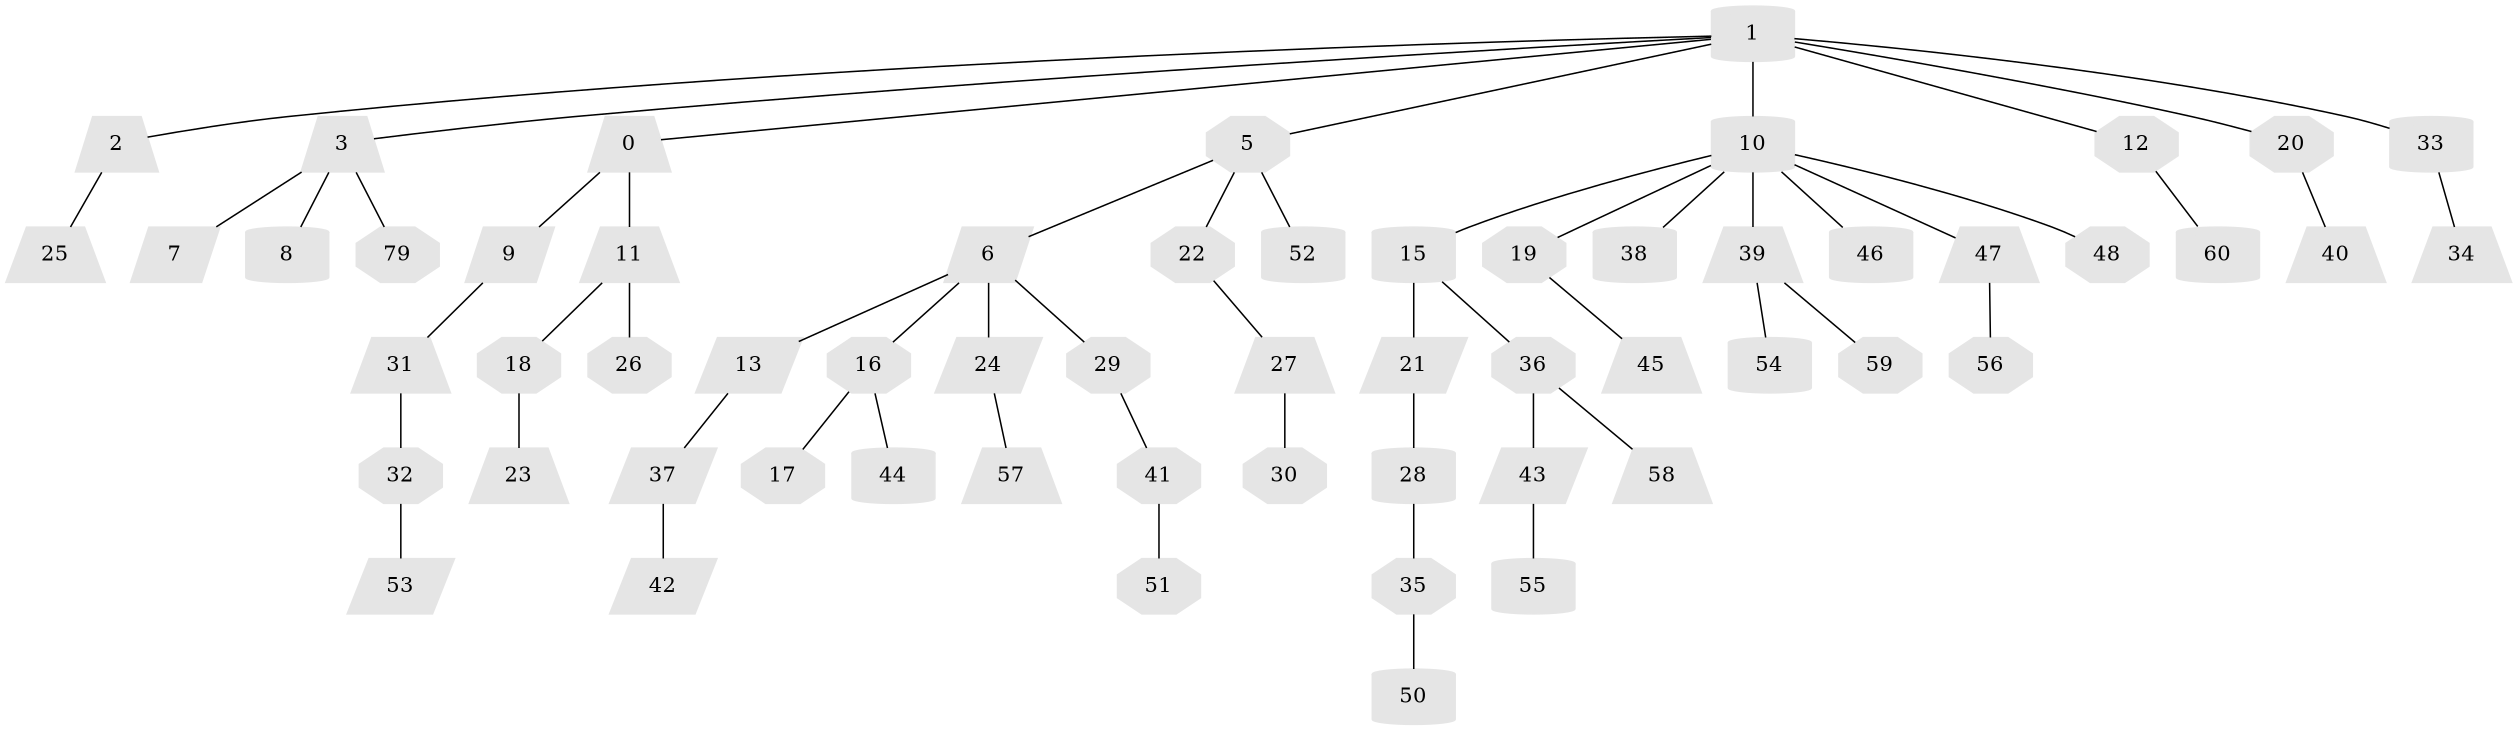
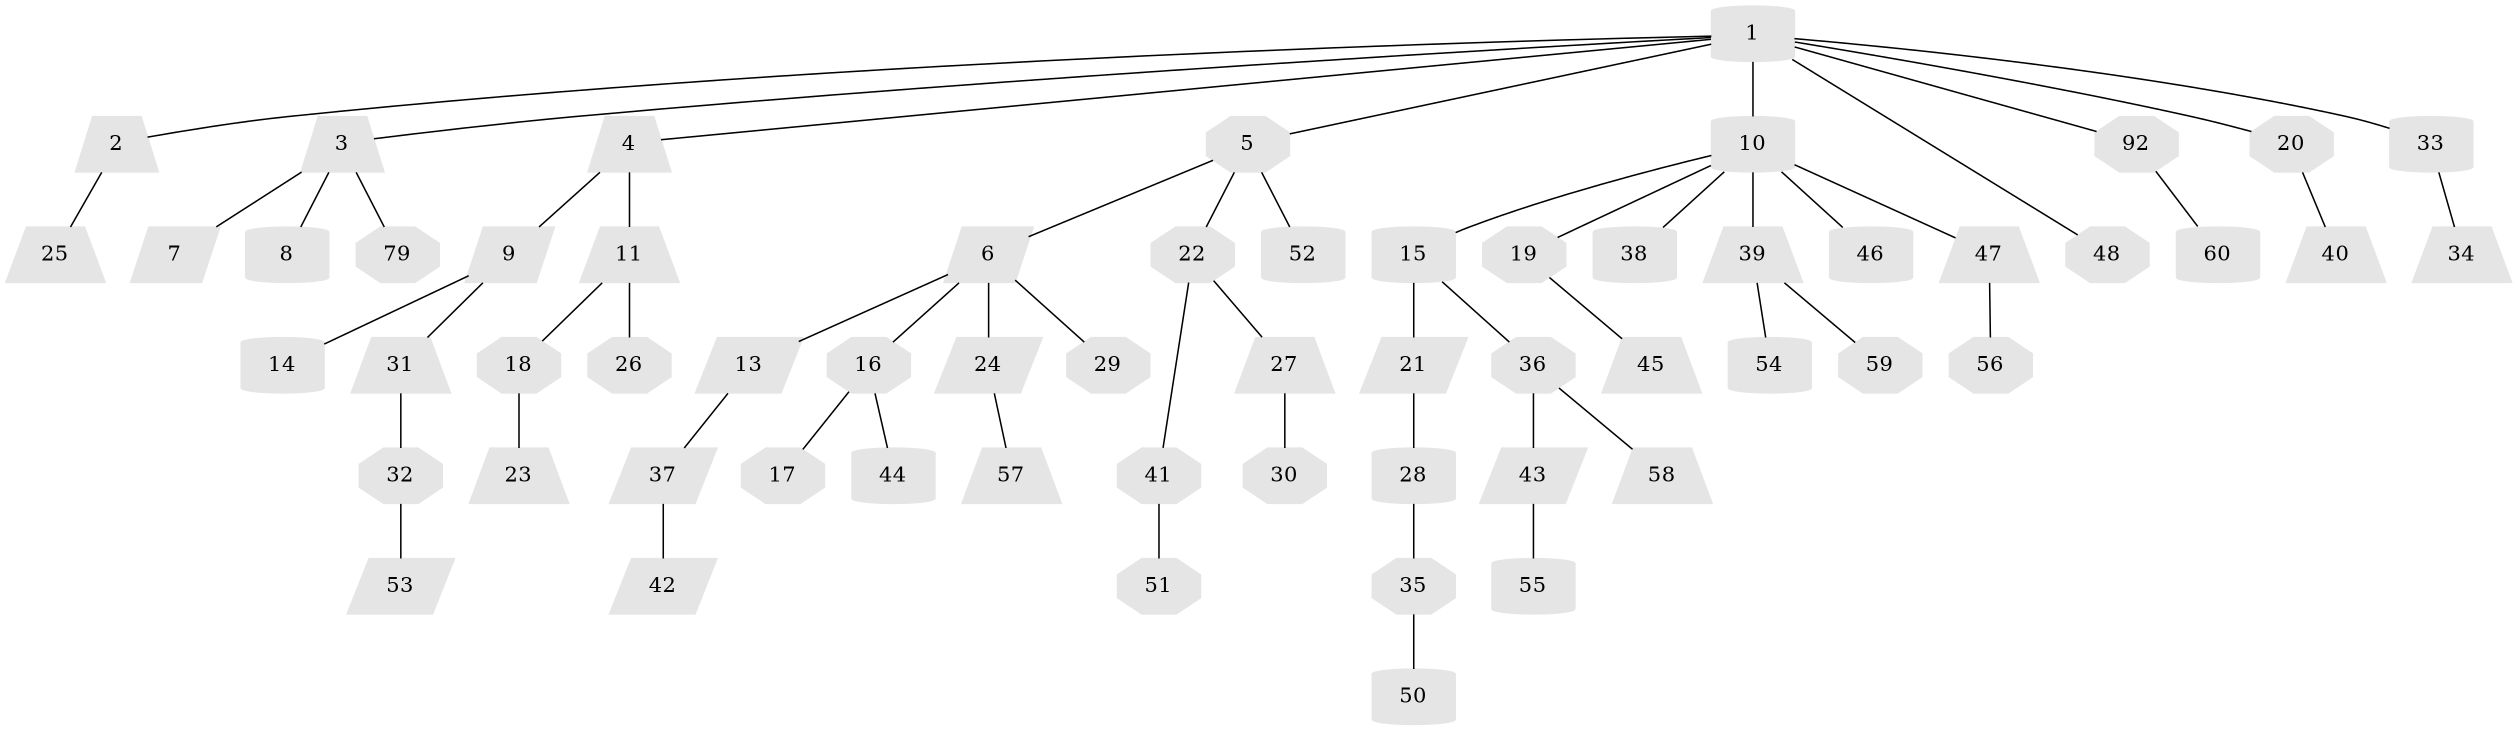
(629, 144) -> (629, 144)
(2137, 144) -> (2137, 144)
(1937, 190) -> (1935, 147)
none -> (283, 365)
(1134, 421) -> (1176, 365)
